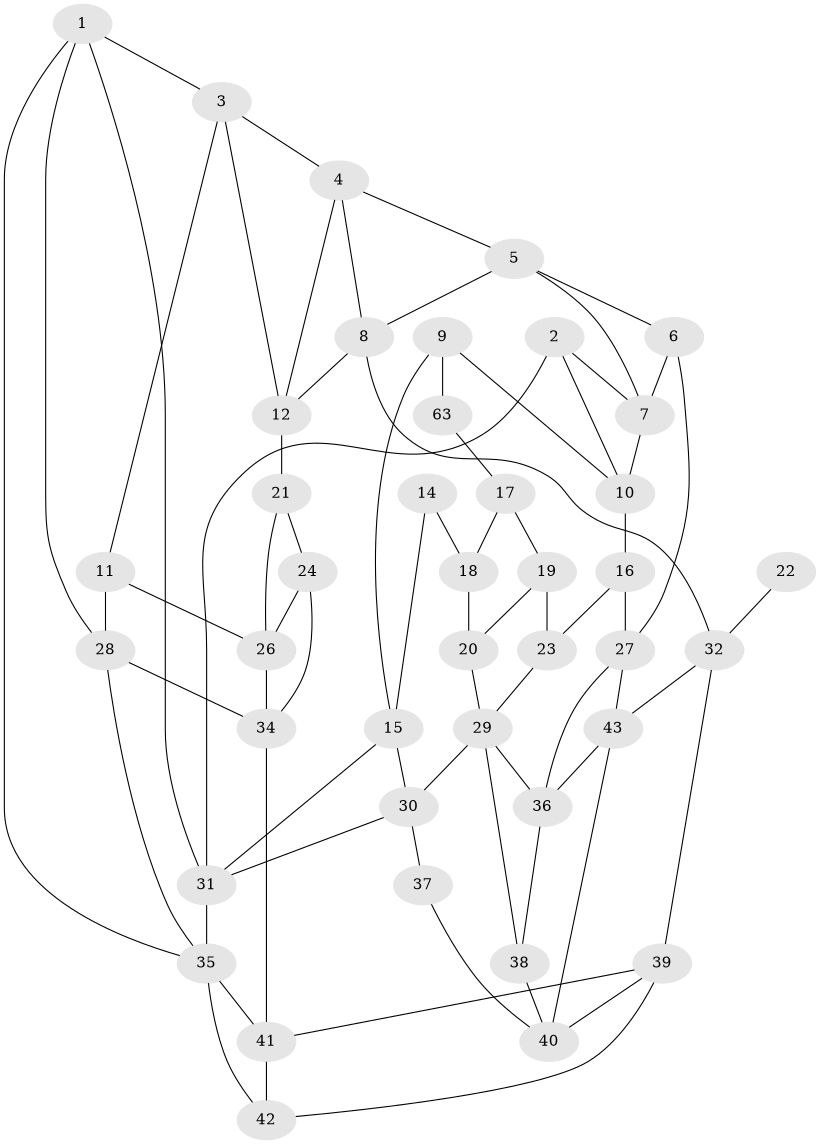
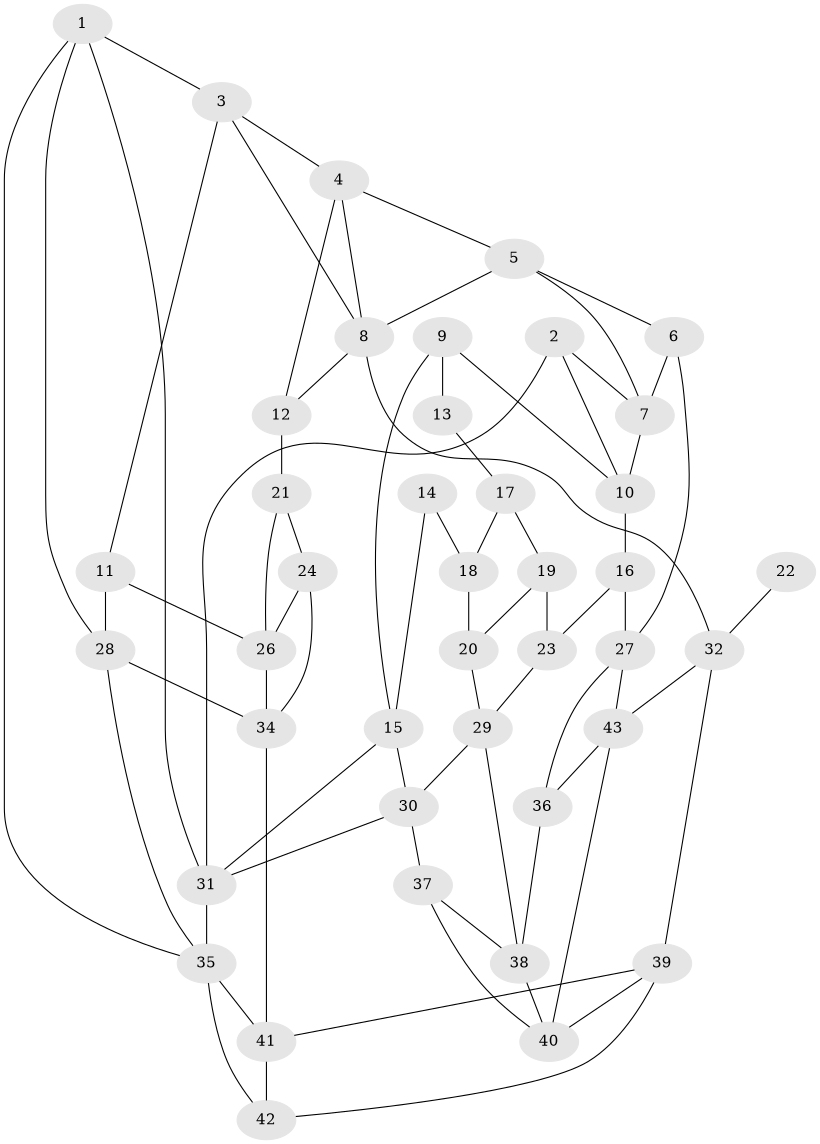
(252, 259) -> (293, 220)
(443, 415) -> (443, 415)
(513, 768) -> none
none -> (471, 924)
